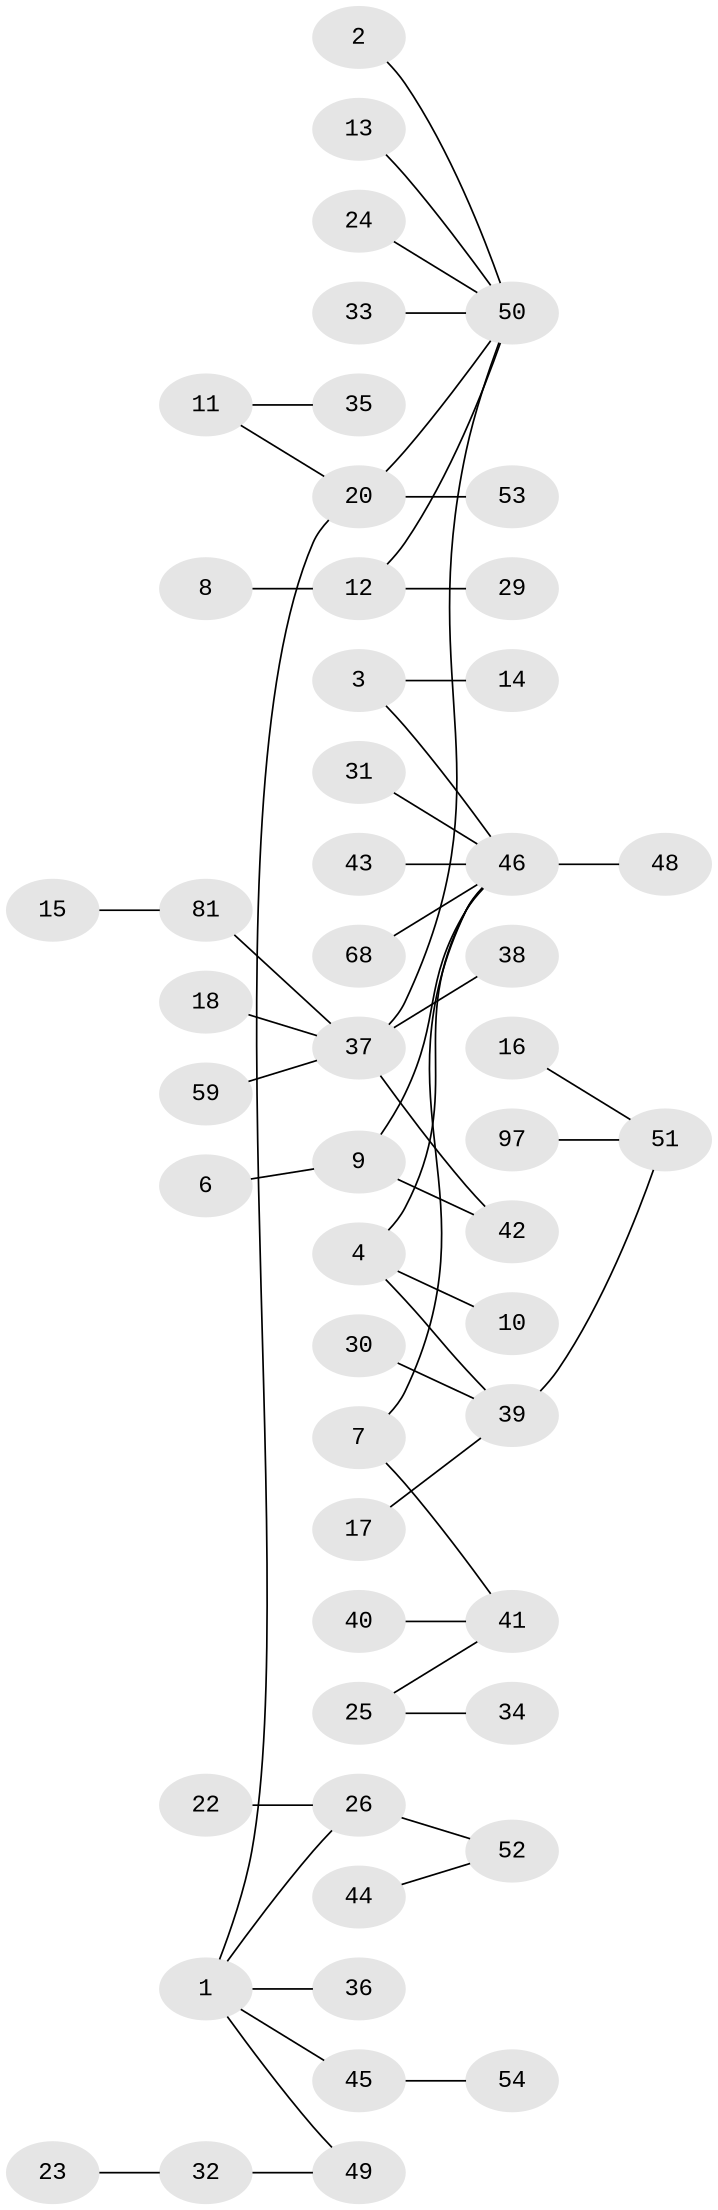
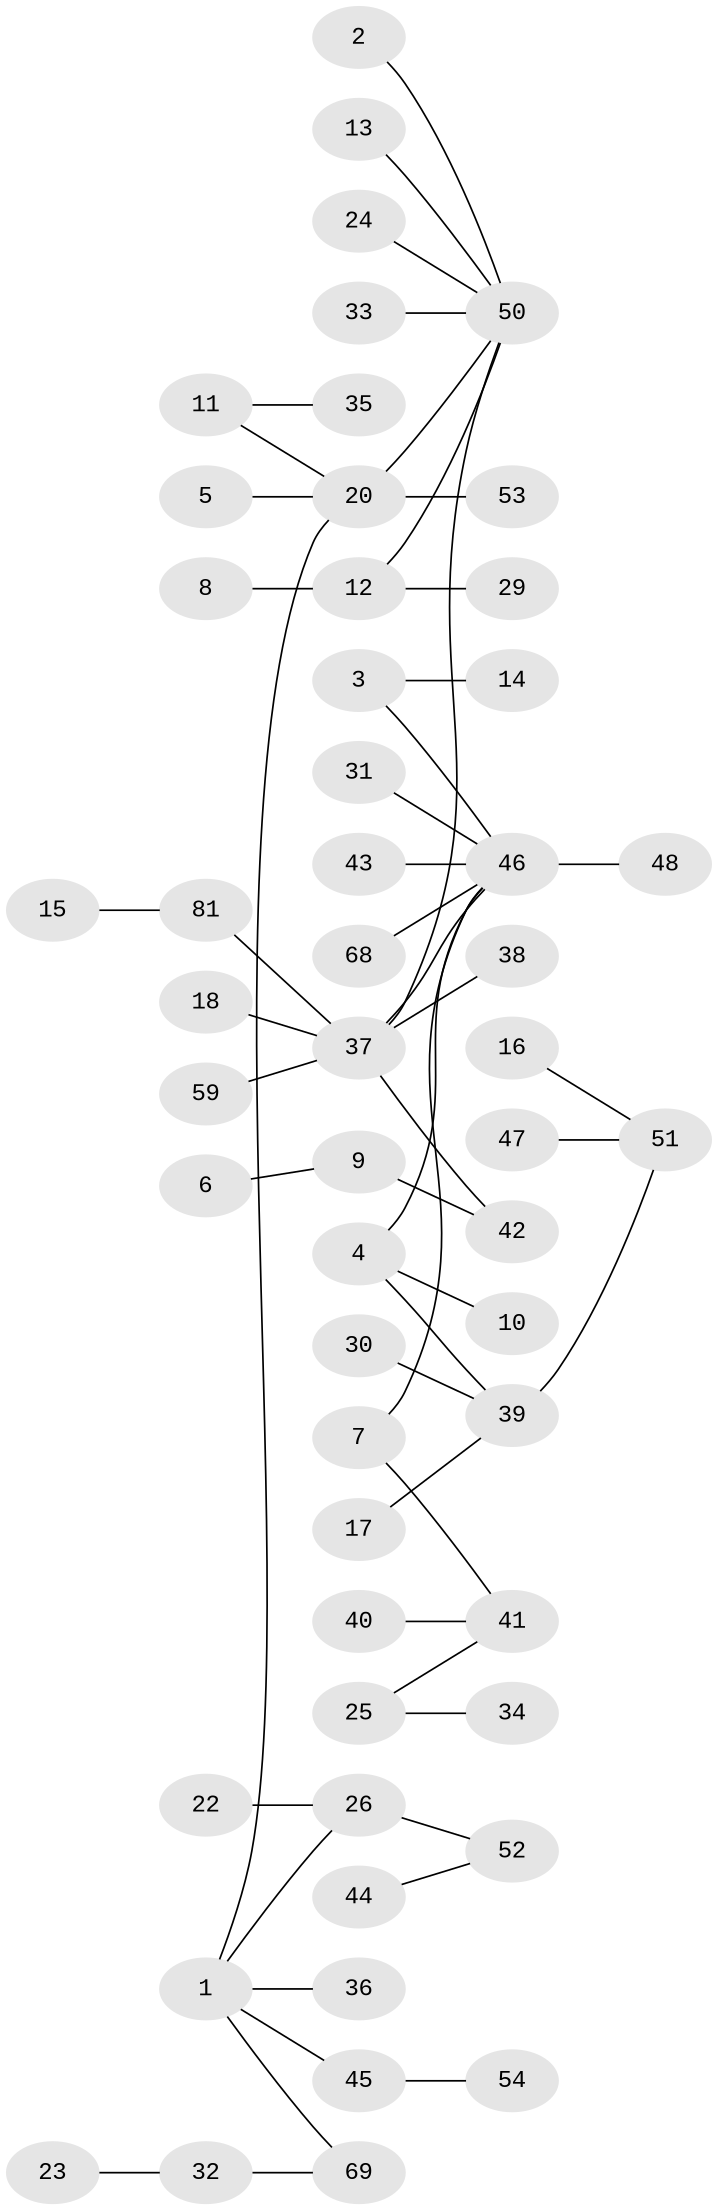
none -> (206, 497)
(420, 1056) -> (436, 956)
(512, 1140) -> (512, 1140)
(359, 2173) -> (359, 2173)
